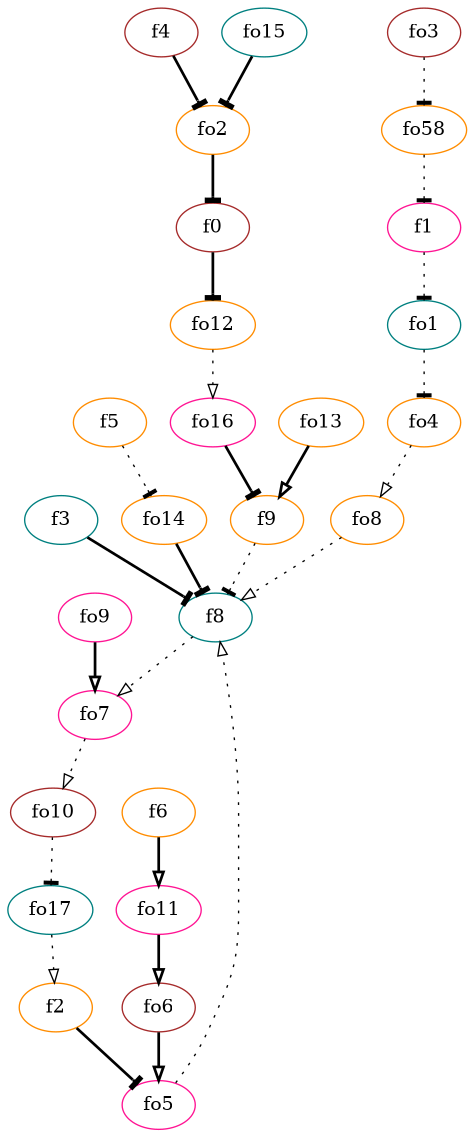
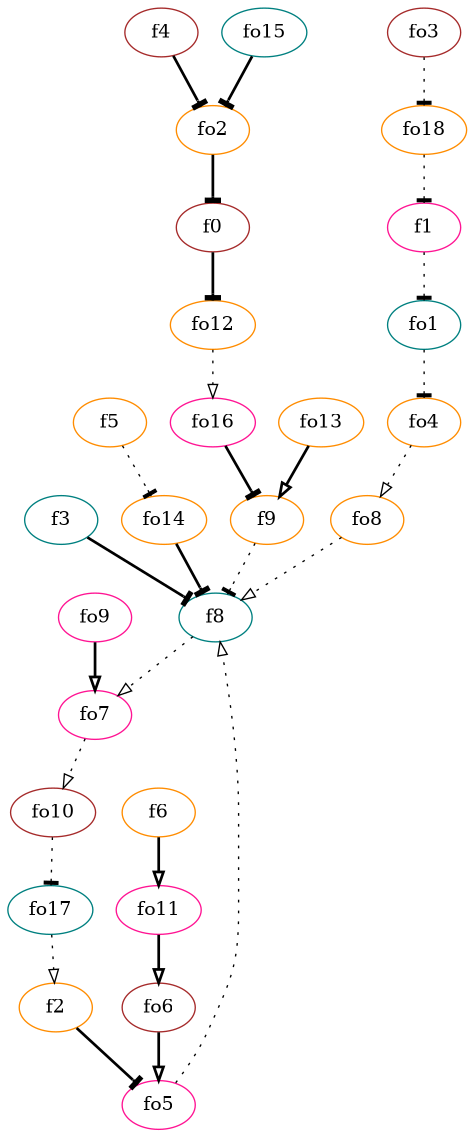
(424, 130) -> (424, 130)
